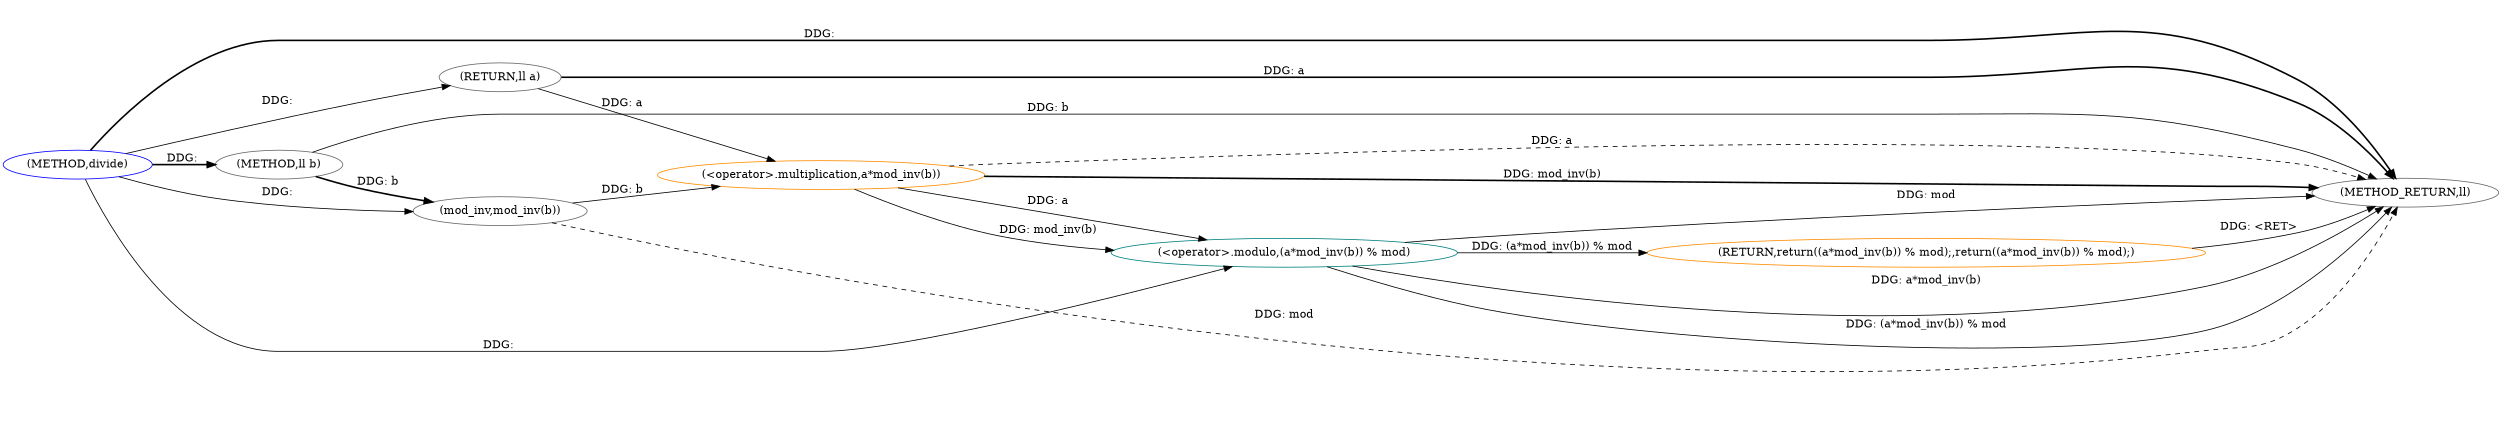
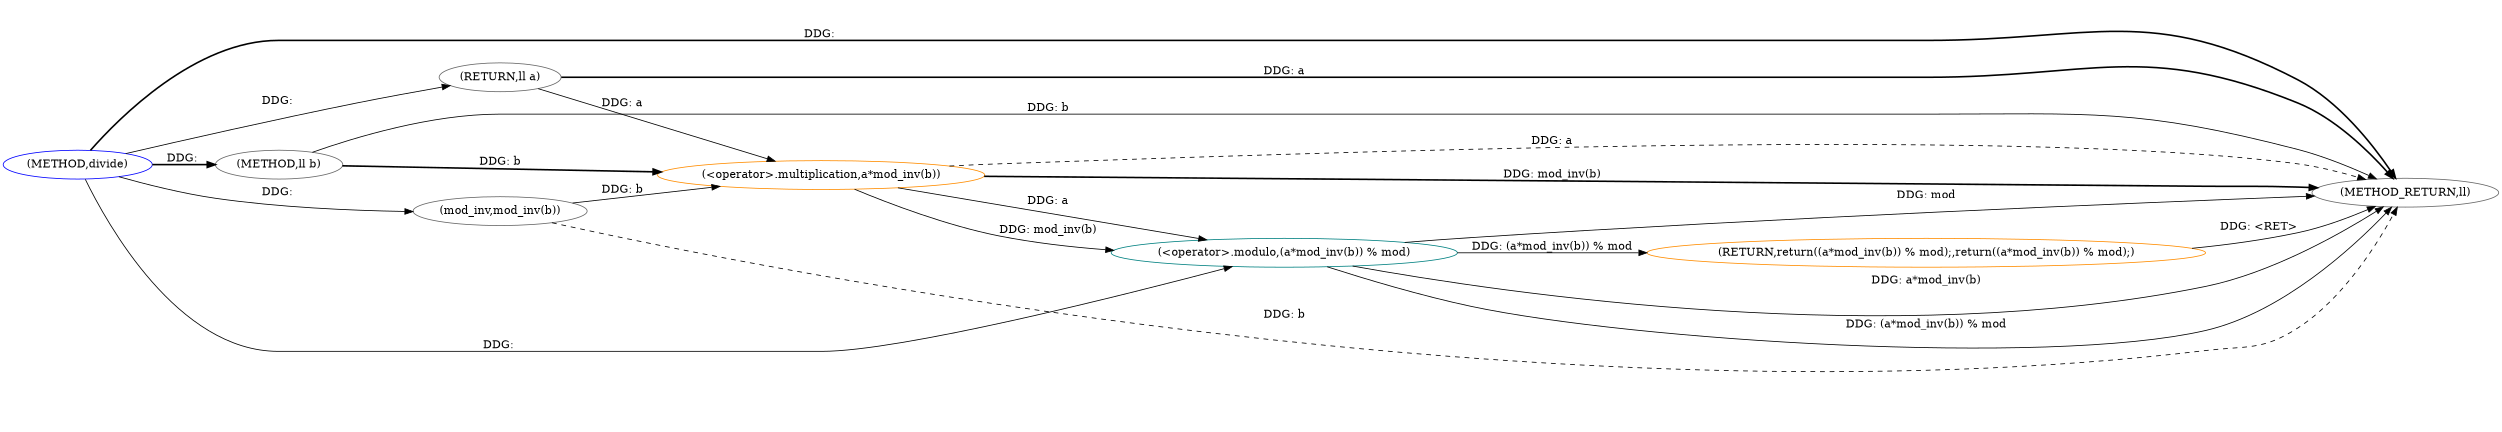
(370, 191) -> (498, 169)
(1284, 315) -> (1284, 315)
